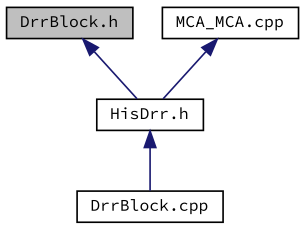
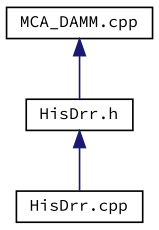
(70, 23) -> none
(230, 23) -> (80, 23)
(150, 207) -> (80, 207)
